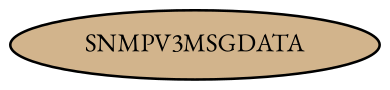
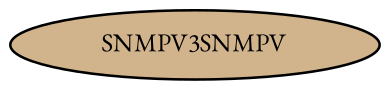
(195, 45) -> (195, 45)
